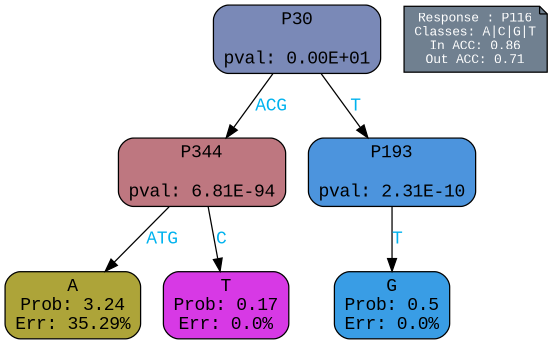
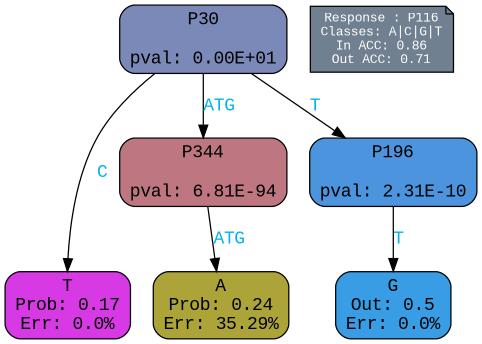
(271, 106) -> (219, 106)
(392, 172) -> (393, 172)
(213, 233) -> (89, 155)
(73, 305) -> (221, 305)
(392, 305) -> (393, 305)
